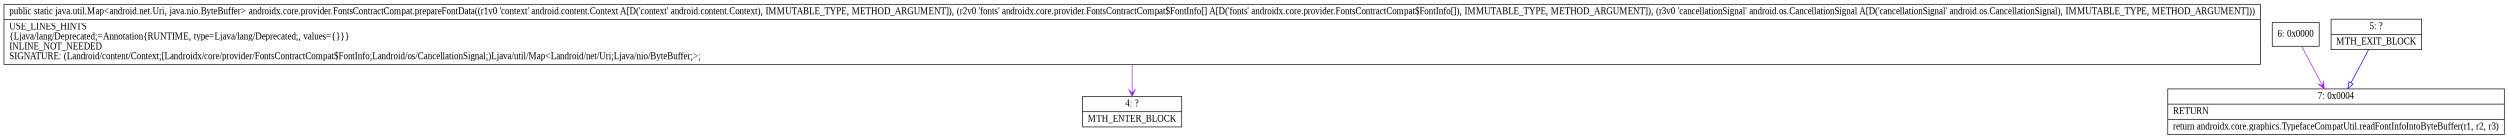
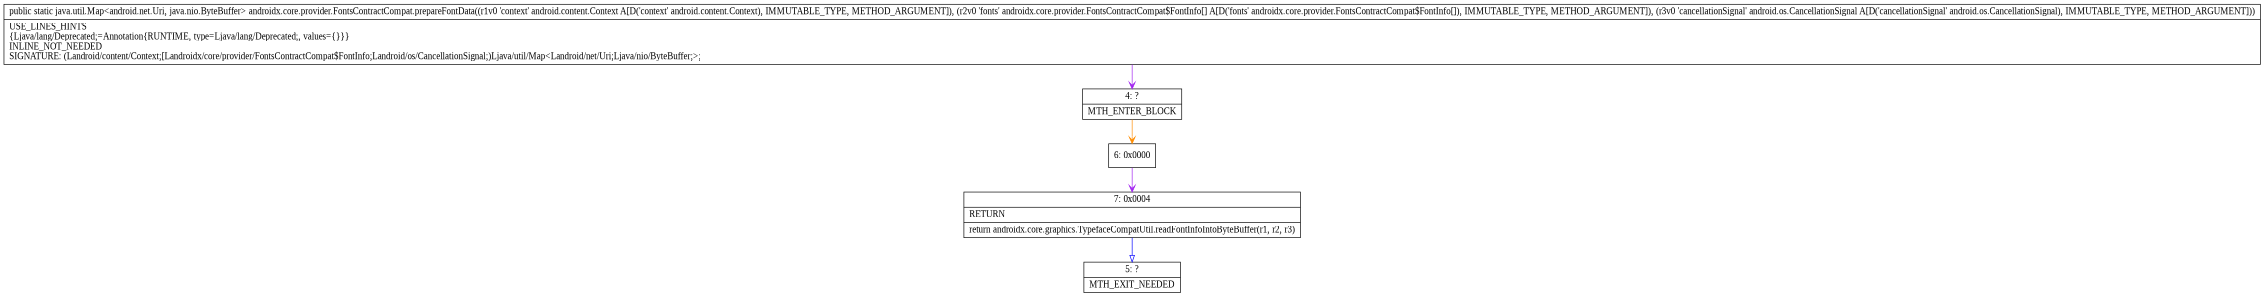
(2376, 42) -> (1132, 285)
(2360, 66) -> (1132, 247)
none -> (1132, 128)
